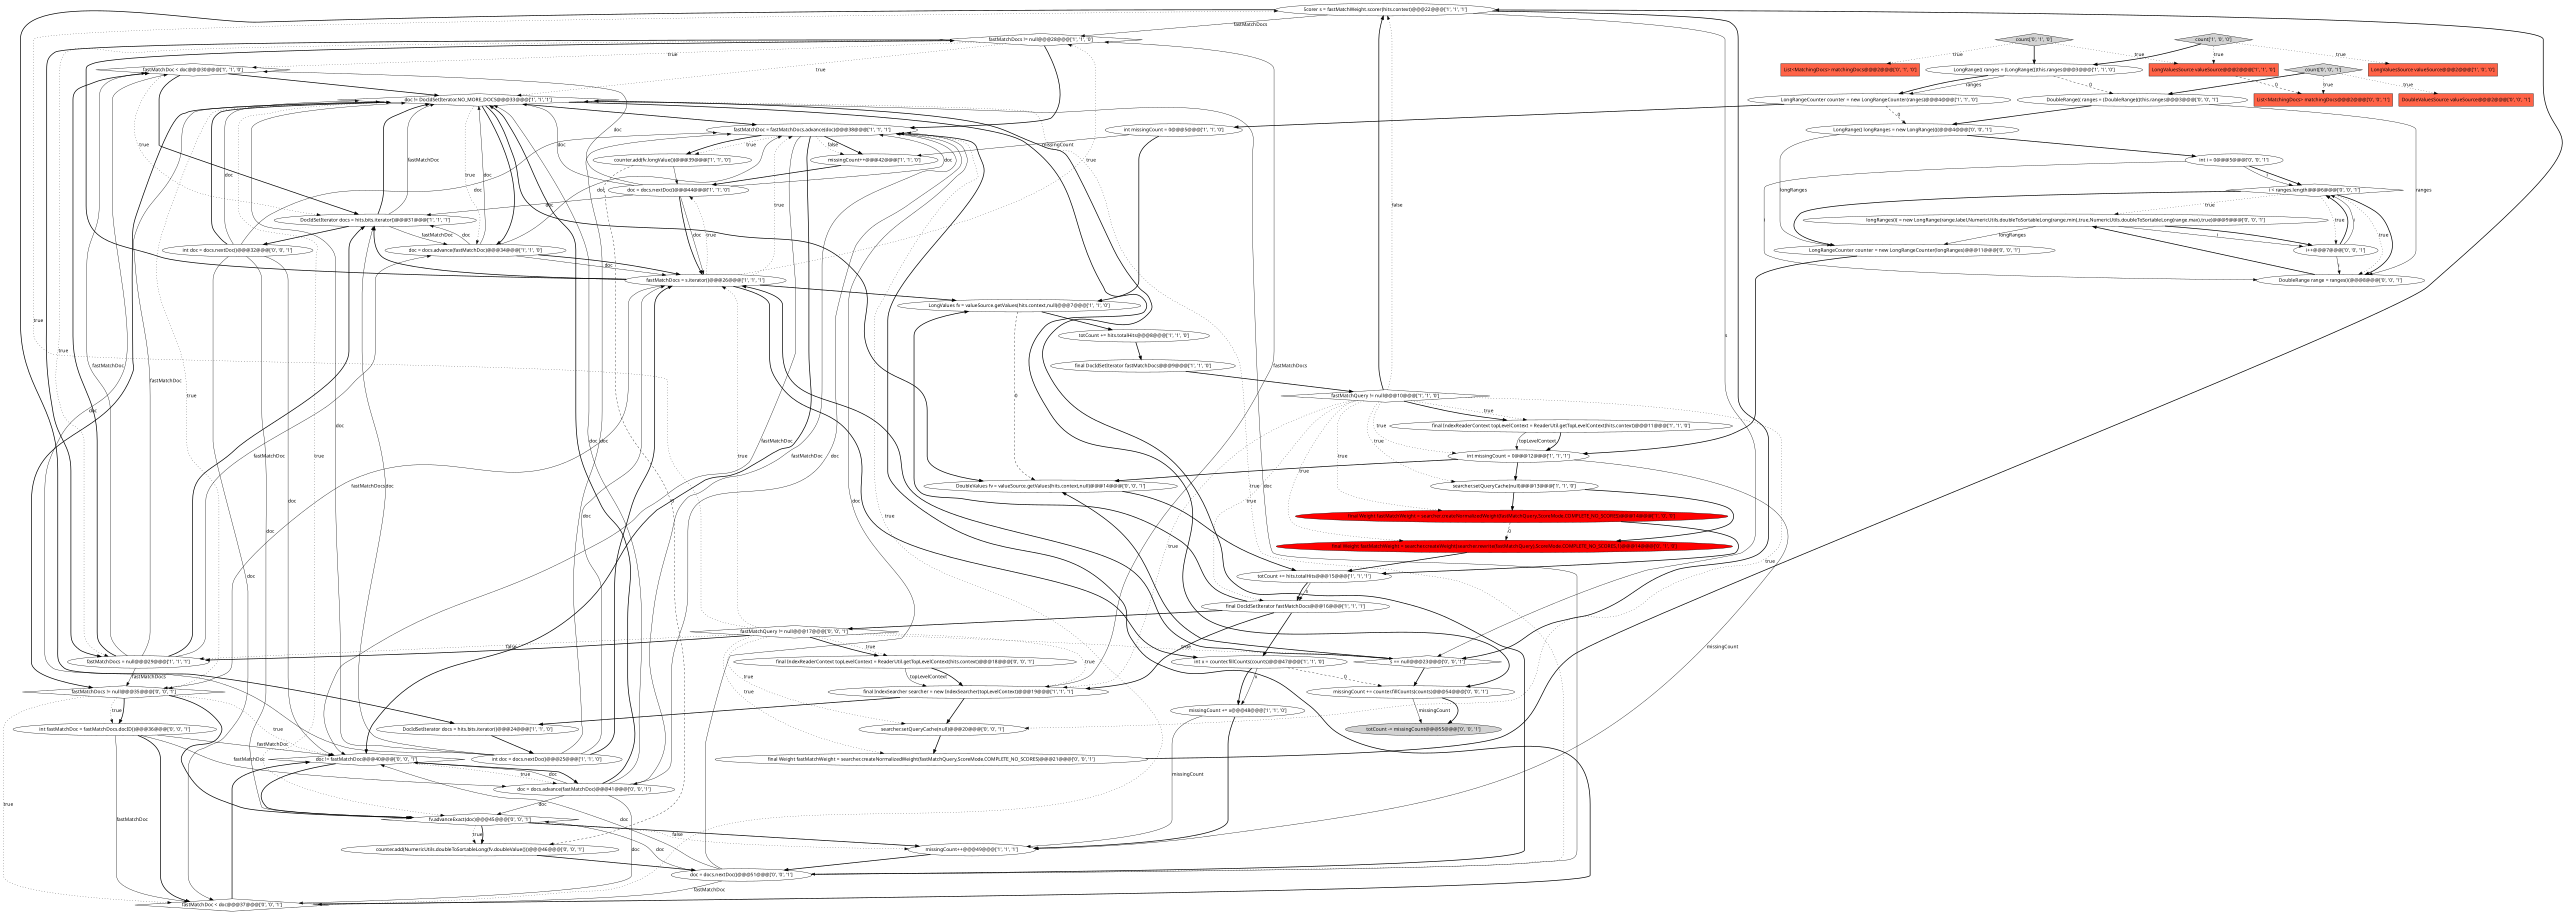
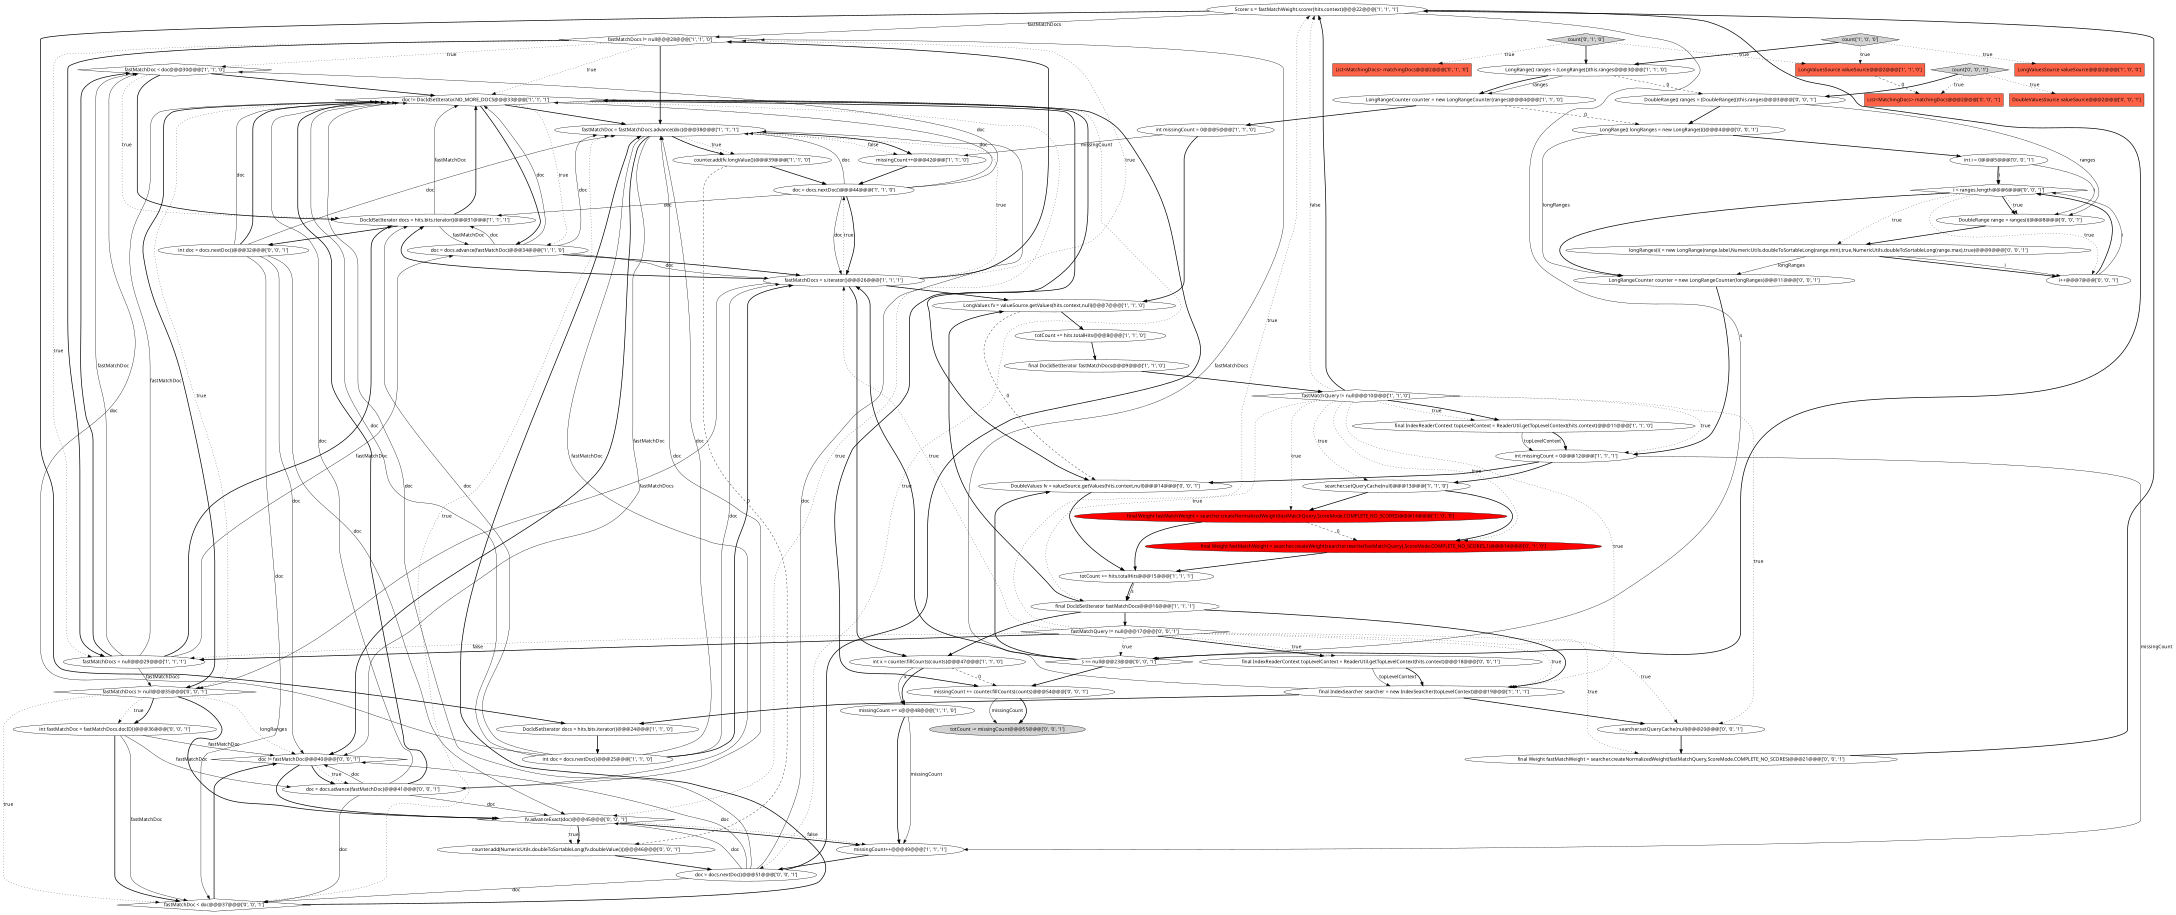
(675, 173) -> (796, 175)
(2338, 264) -> none
(278, 729) -> (274, 729)
(709, 890) -> (516, 890)
